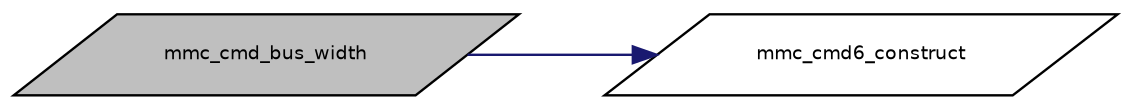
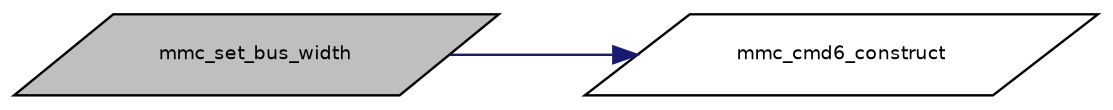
(266, 55) -> (256, 55)
